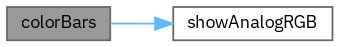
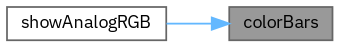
(133, 24) -> (189, 24)
